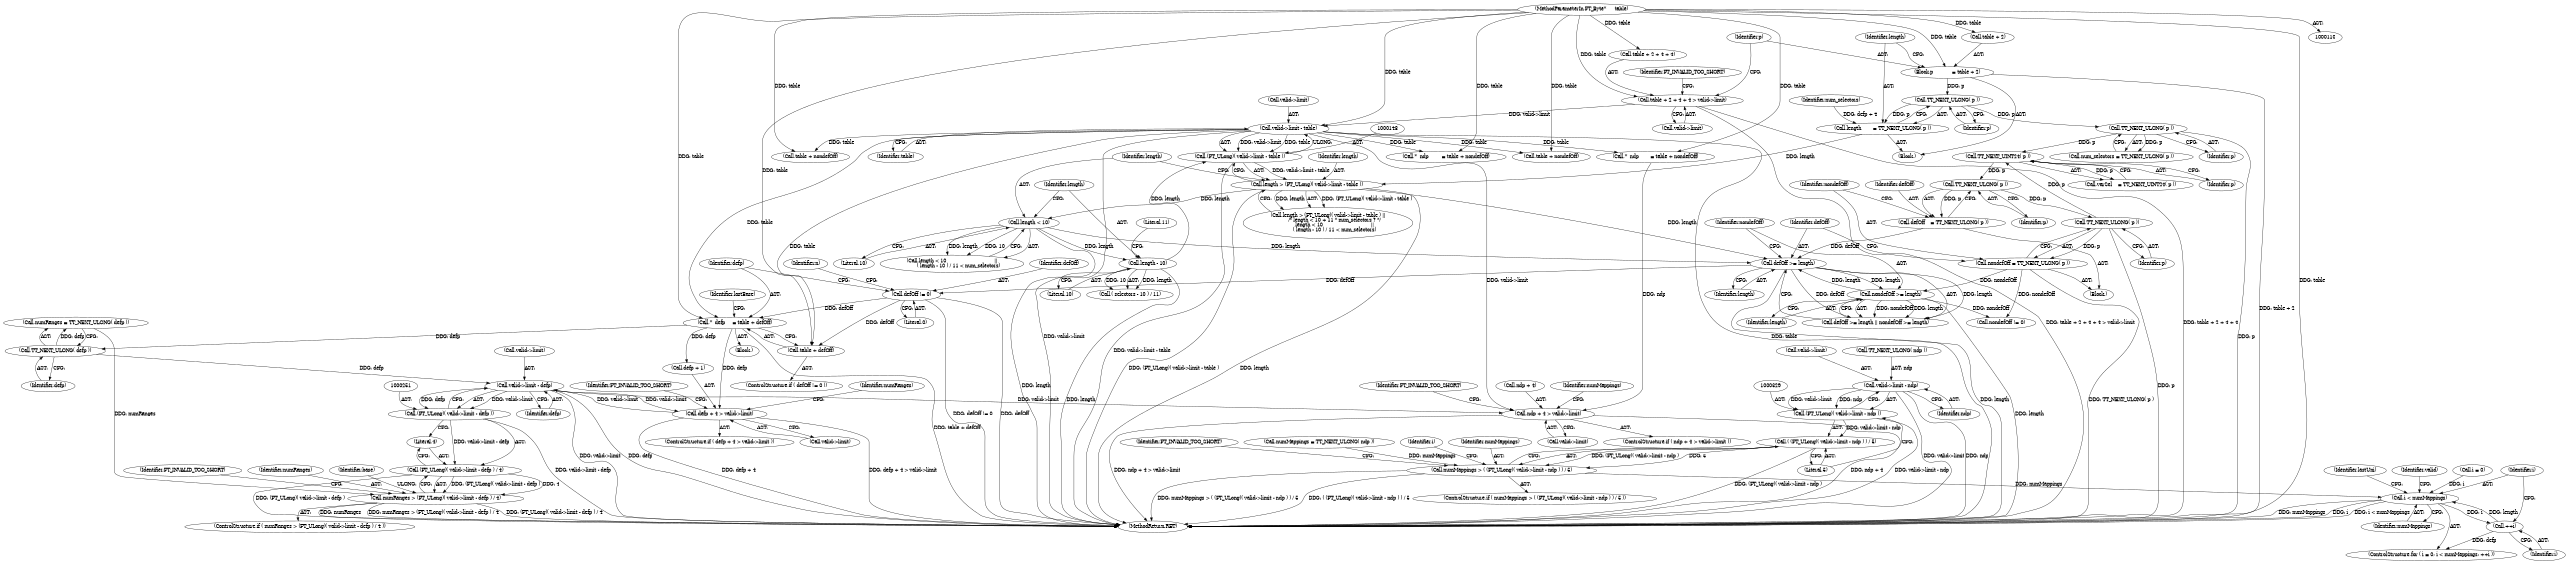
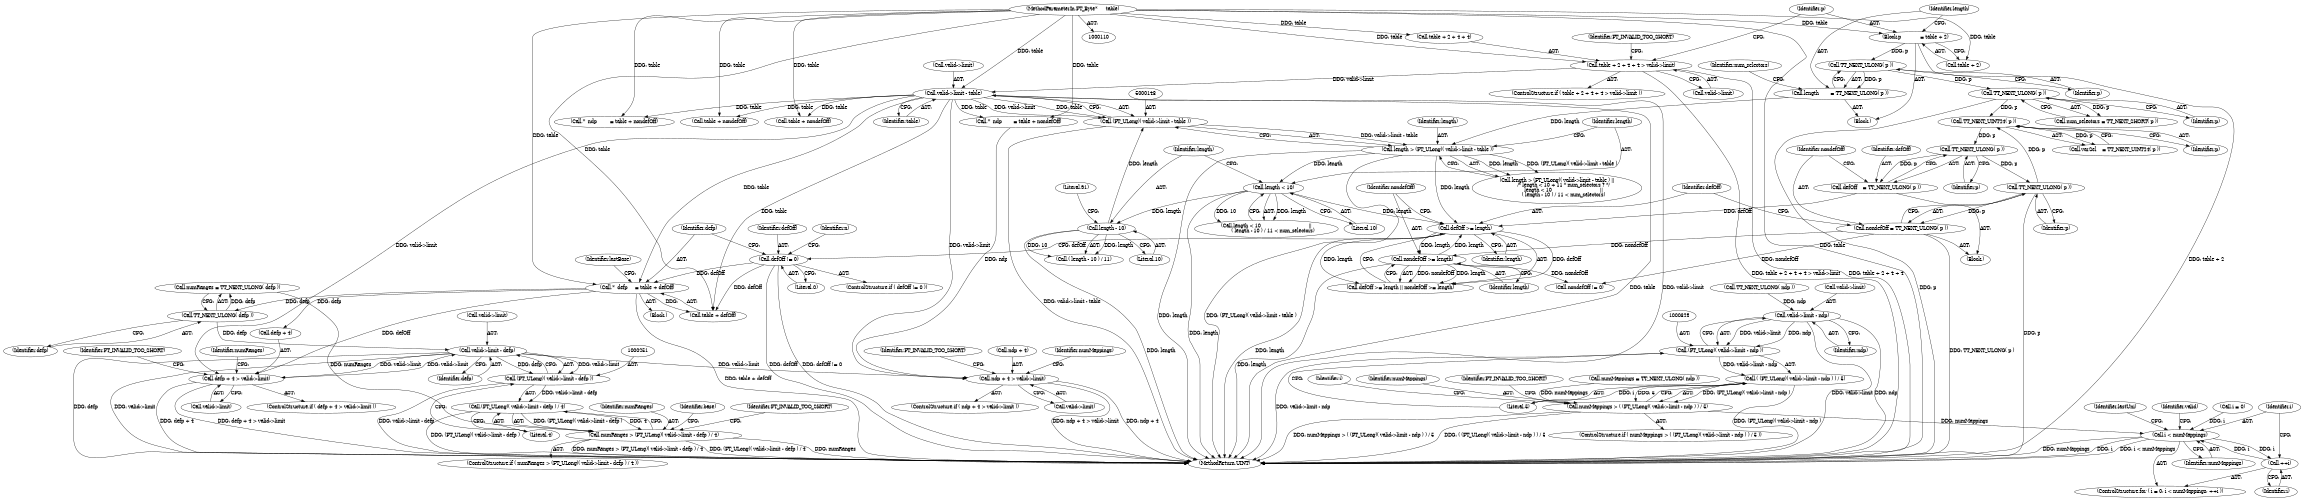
none -> (1947, 48)
none -> (1577, 94)
(1860, 115) -> (1779, 80)
(1388, 129) -> (1146, 94)
(1323, 143) -> (1096, 108)
(2121, 157) -> (2106, 122)
none -> (519, 170)
(1156, 223) -> (1076, 188)
(1340, 281) -> (1072, 246)
(1130, 295) -> (1084, 260)
(792, 337) -> (672, 302)
(800, 367) -> (830, 273)
(688, 369) -> (275, 334)
(735, 369) -> (396, 334)
(1902, 369) -> (1794, 302)
(437, 427) -> (434, 417)
(1817, 456) -> (1627, 393)
(407, 485) -> (694, 421)
(2503, 513) -> (2242, 450)
(1153, 527) -> (1225, 464)
(2484, 541) -> (2237, 478)
